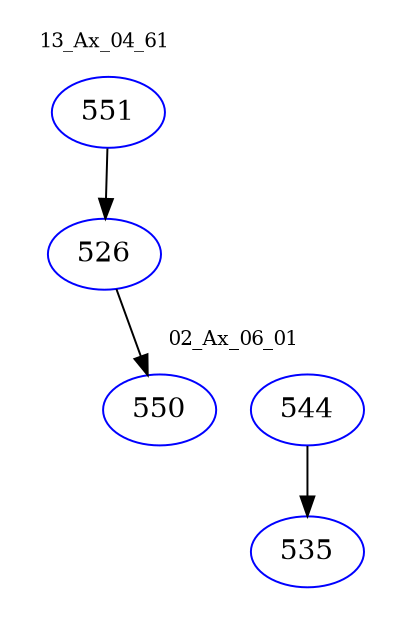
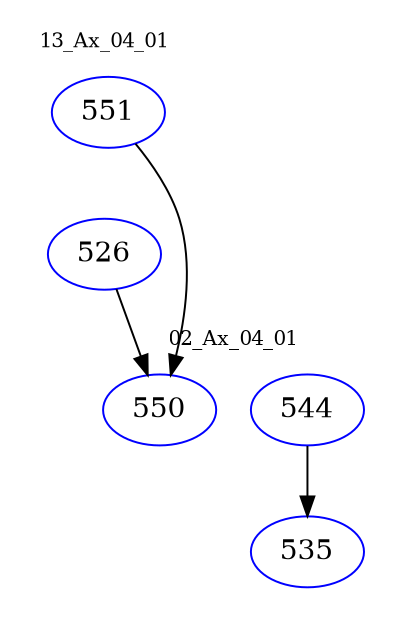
(104, 42) -> (104, 42)
(107, 174) -> (172, 201)
(234, 340) -> (234, 340)
